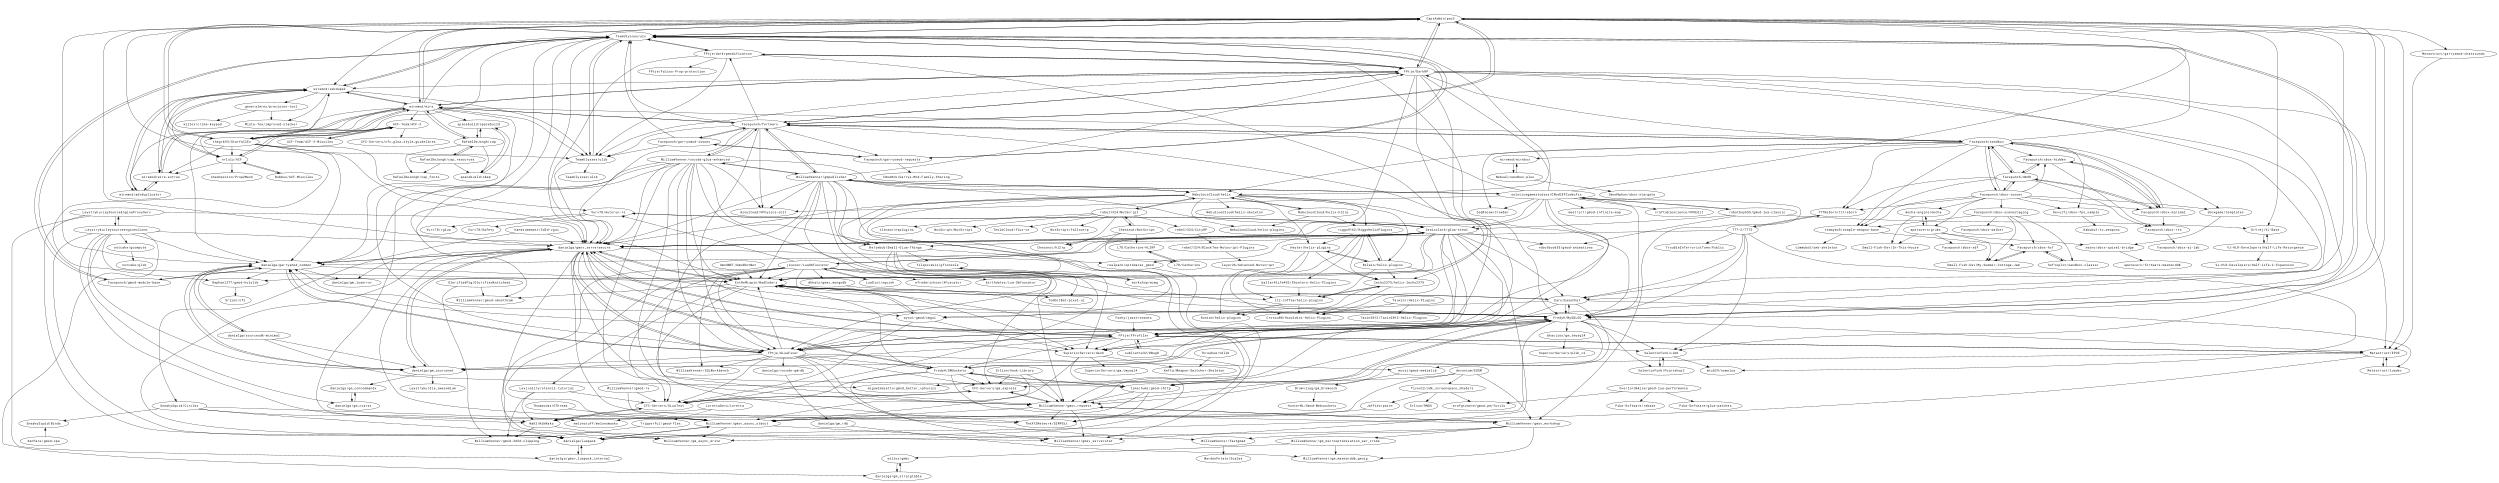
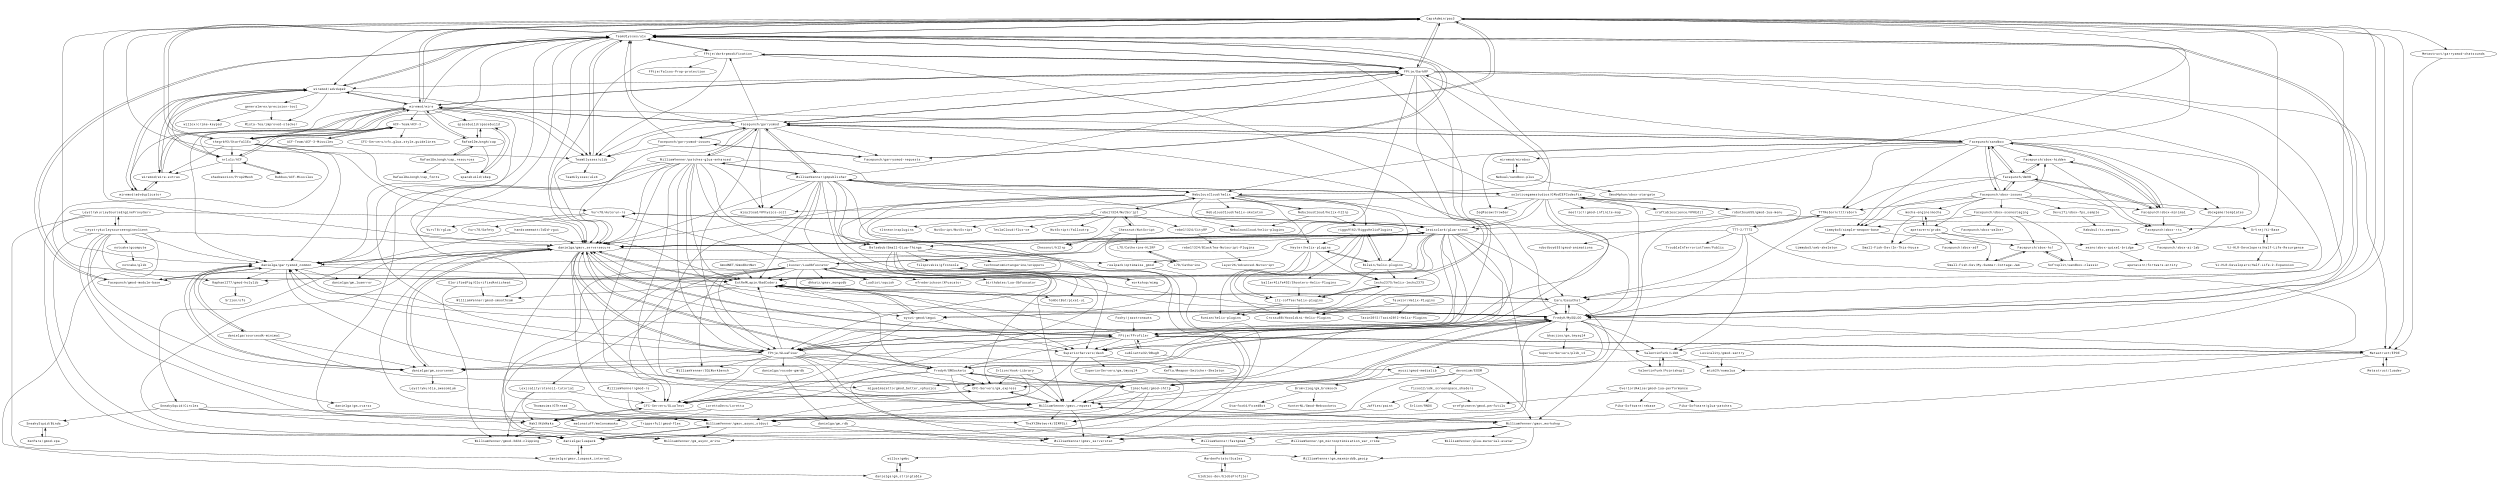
(760, 124) -> (760, 124)
(299, 131) -> none
(426, 151) -> none
(2078, 156) -> (2190, 155)
(695, 160) -> (695, 160)
(917, 177) -> none
(1757, 212) -> (1757, 212)
(1504, 238) -> (813, 278)
(1834, 238) -> (1834, 239)
(2012, 238) -> none
none -> (1014, 265)
(2153, 265) -> (2153, 265)
(2225, 277) -> none
(1679, 292) -> (1716, 284)
(1034, 293) -> (1238, 278)
(2010, 313) -> none
(514, 332) -> (611, 371)
(1215, 353) -> none
none -> (1722, 353)
(353, 388) -> none
(782, 402) -> none
none -> (1247, 406)
none -> (42, 431)
none -> (1286, 434)
none -> (1479, 441)
none -> (1223, 476)
